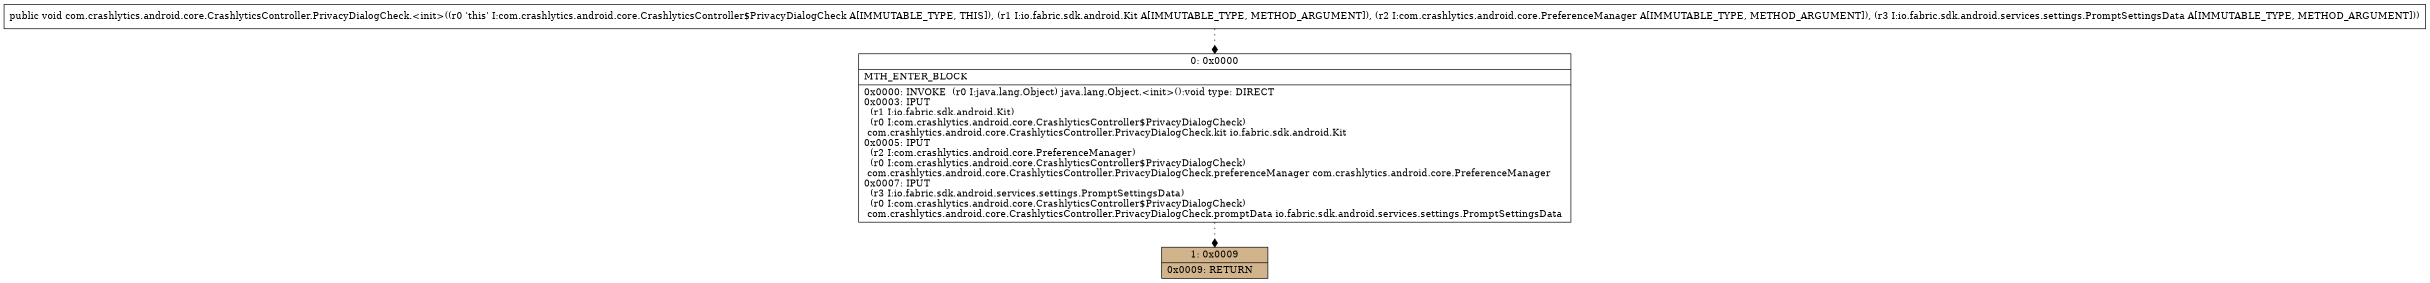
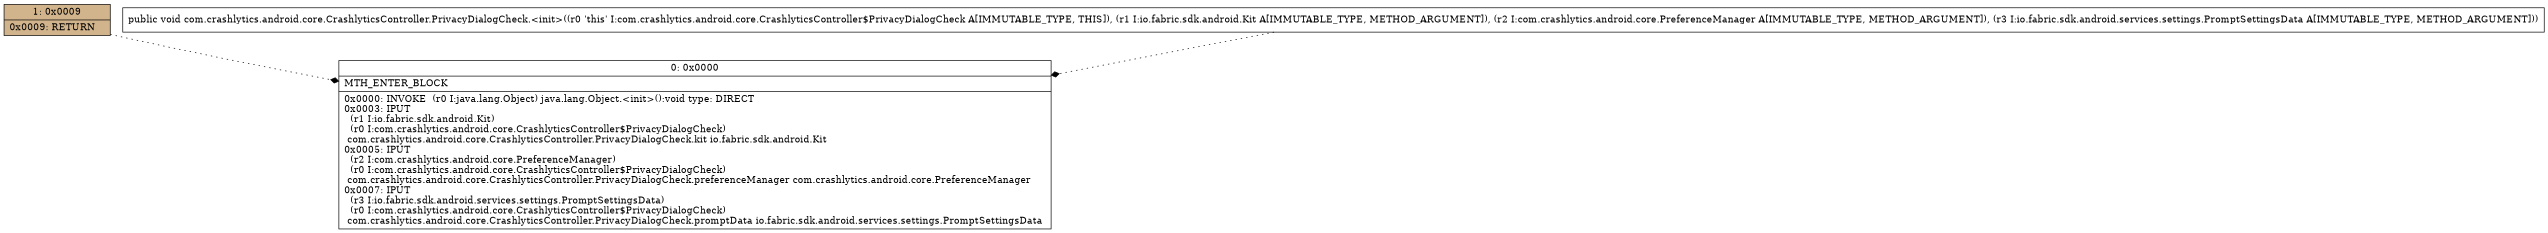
(1215, 231) -> (220, 58)
